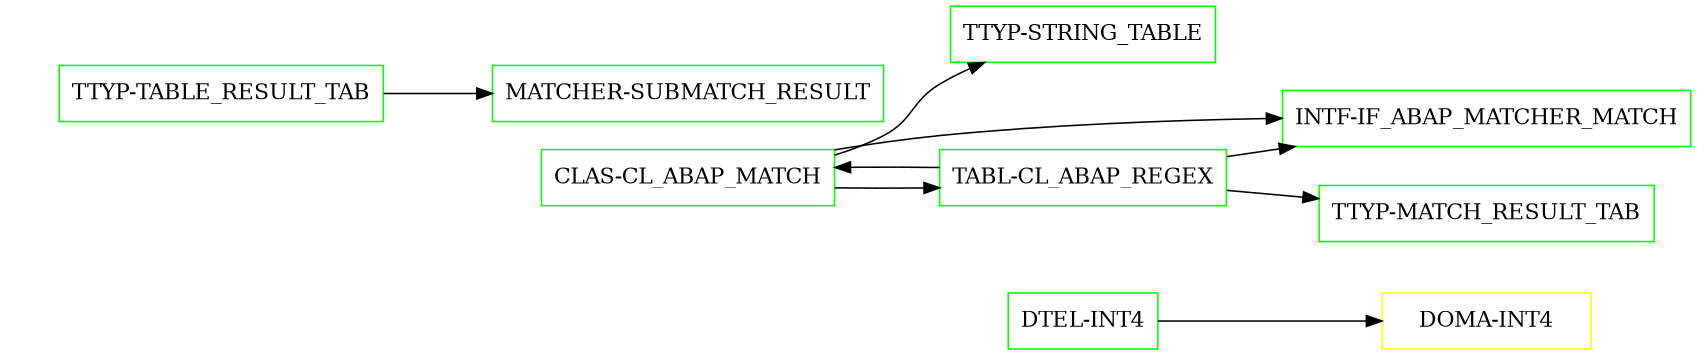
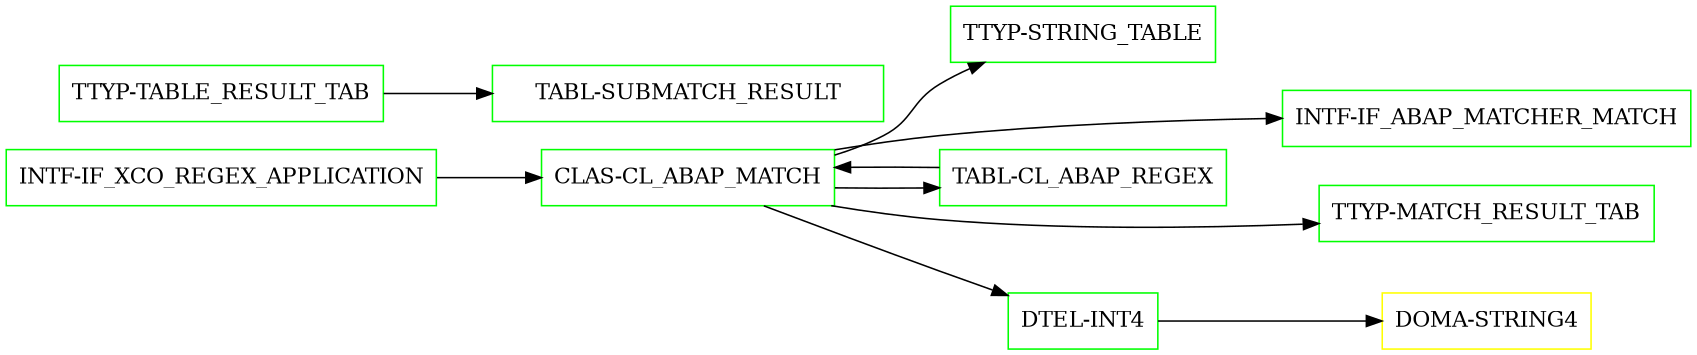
(688, 94) -> (688, 94)
(1253, 153) -> none
none -> (221, 178)
(1265, 194) -> (1066, 226)
none -> (878, 249)
(1487, 321) -> (1487, 321)
